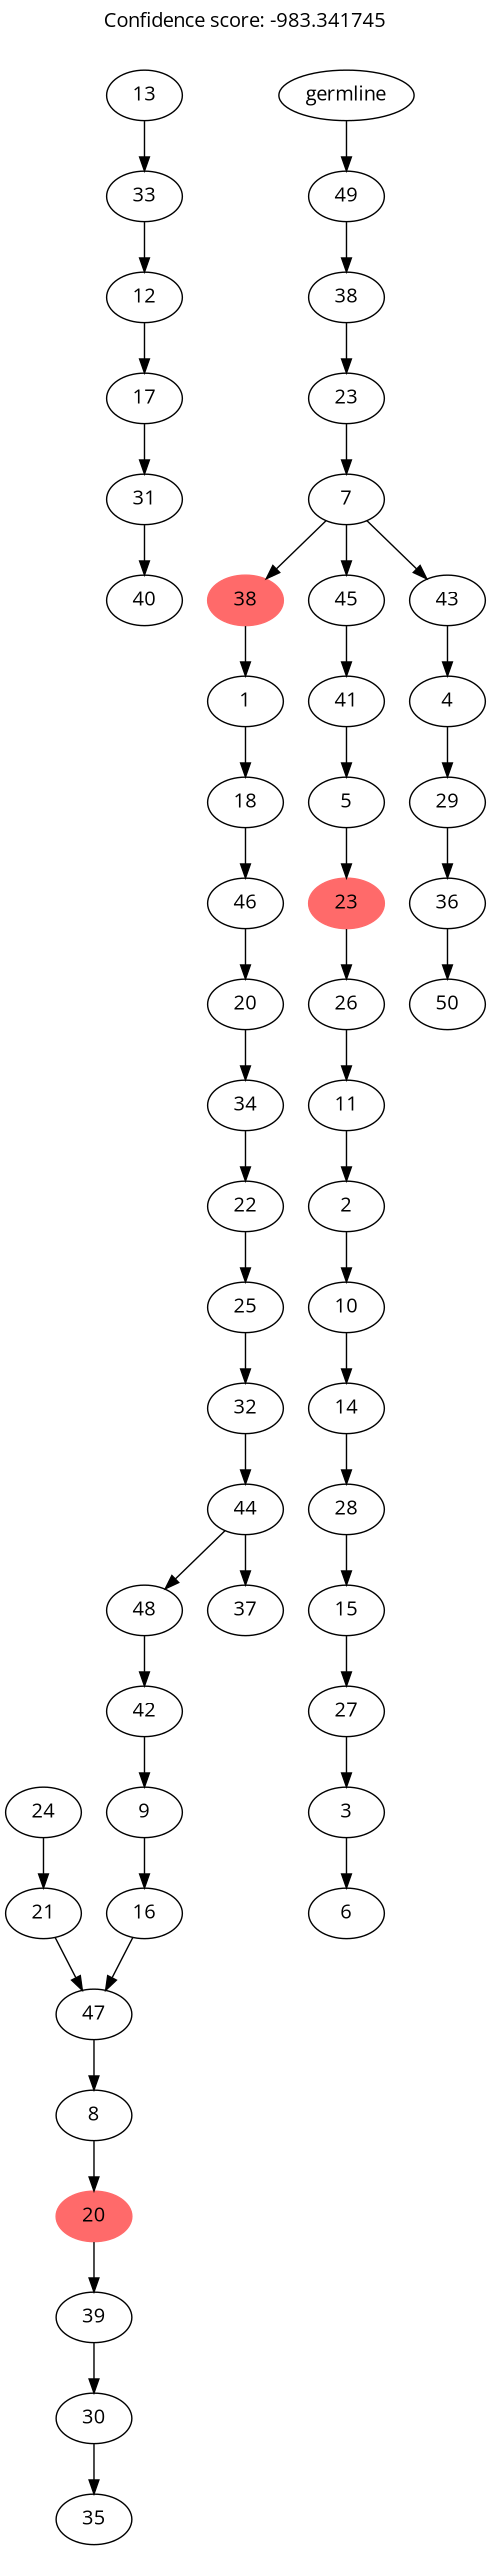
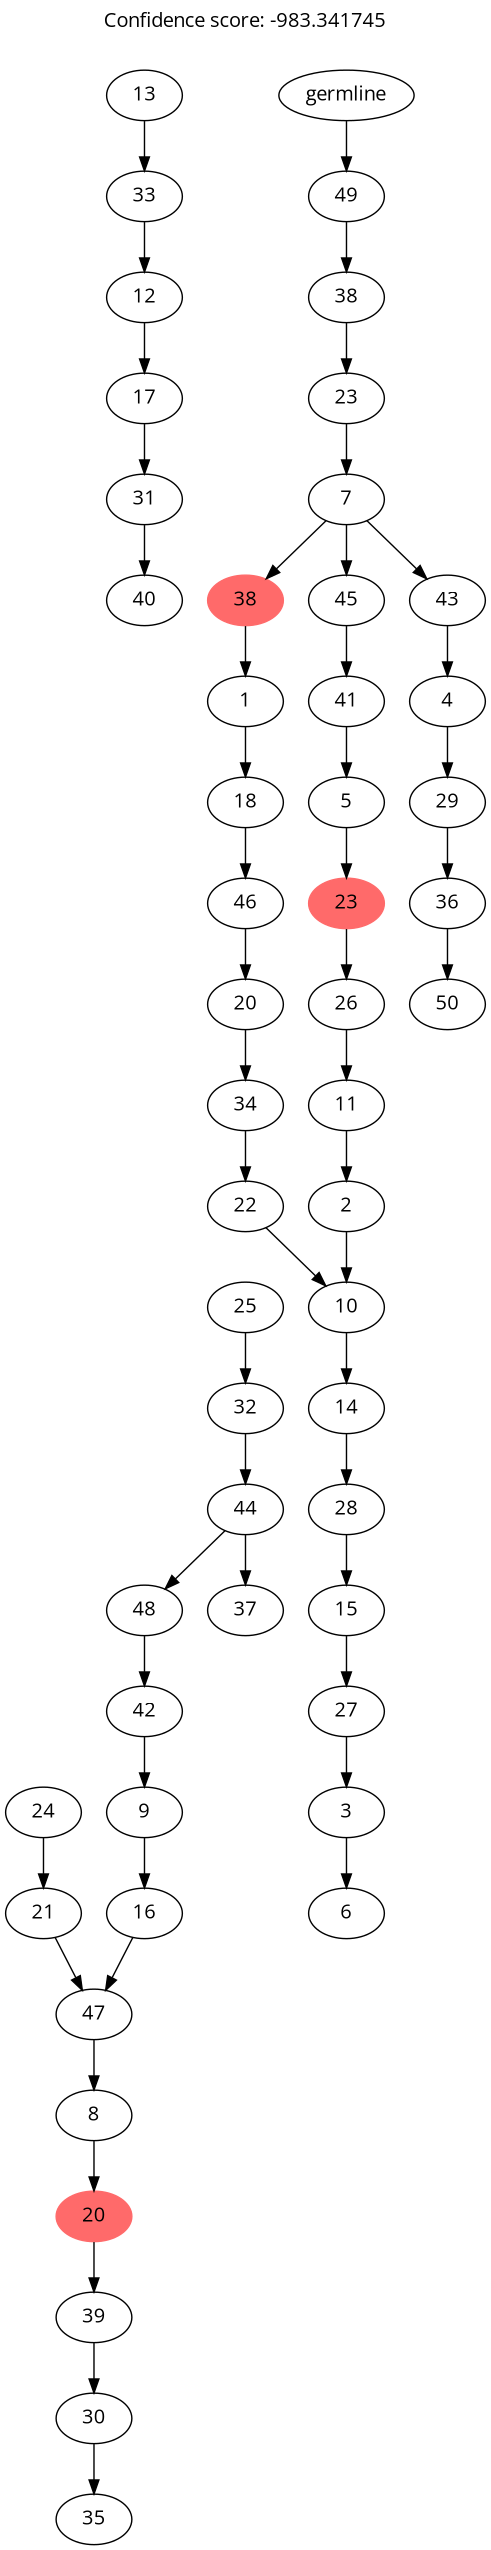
(245, 1250) -> (291, 1252)
